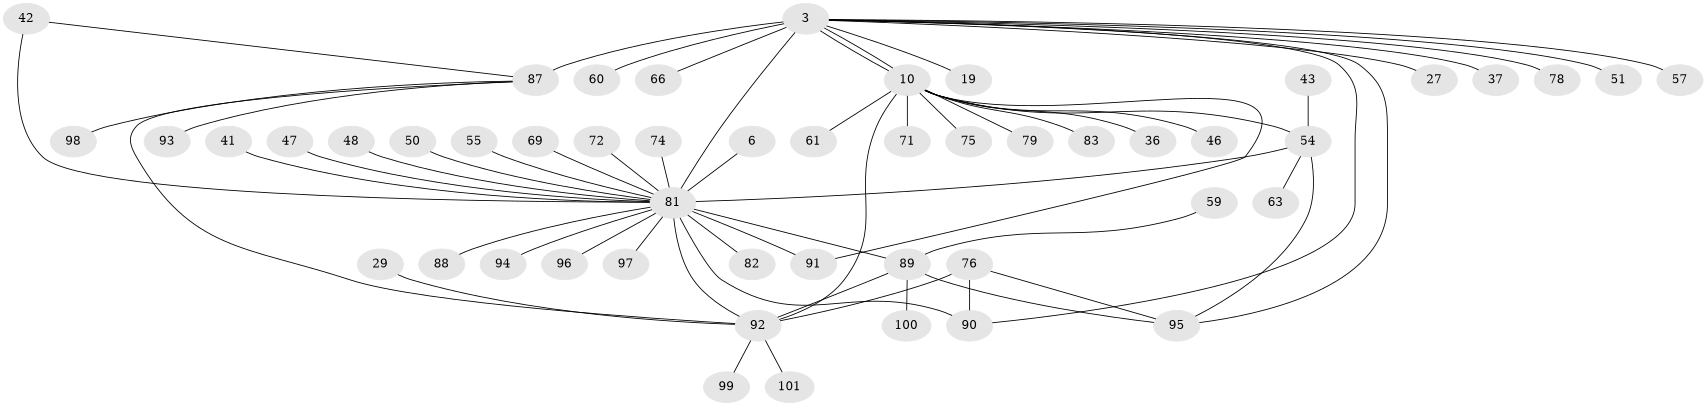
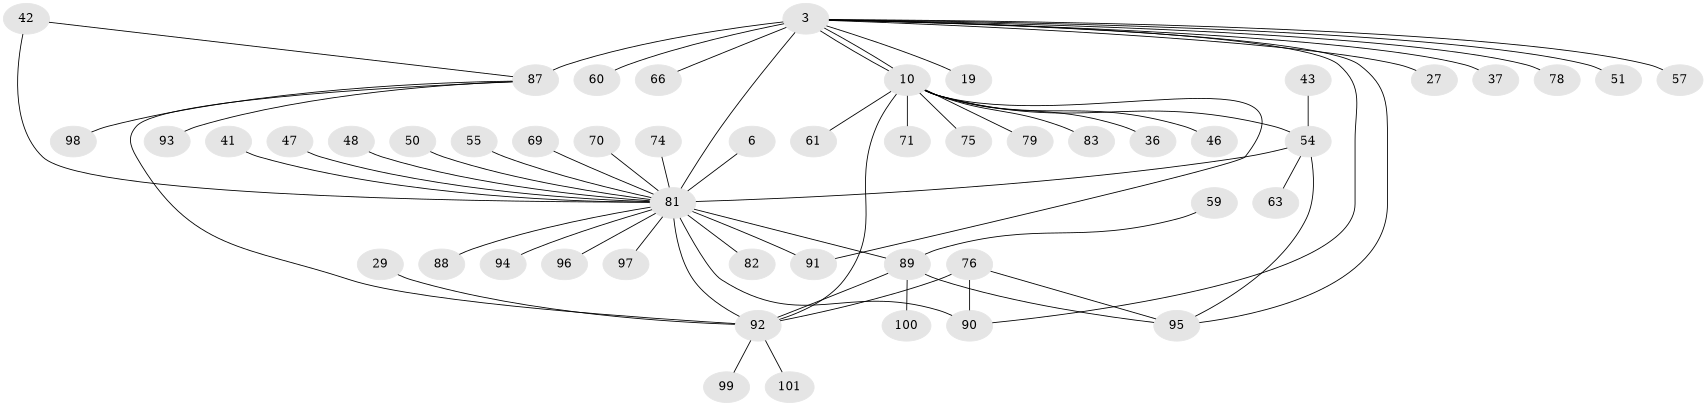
(597, 142) -> (597, 142)
